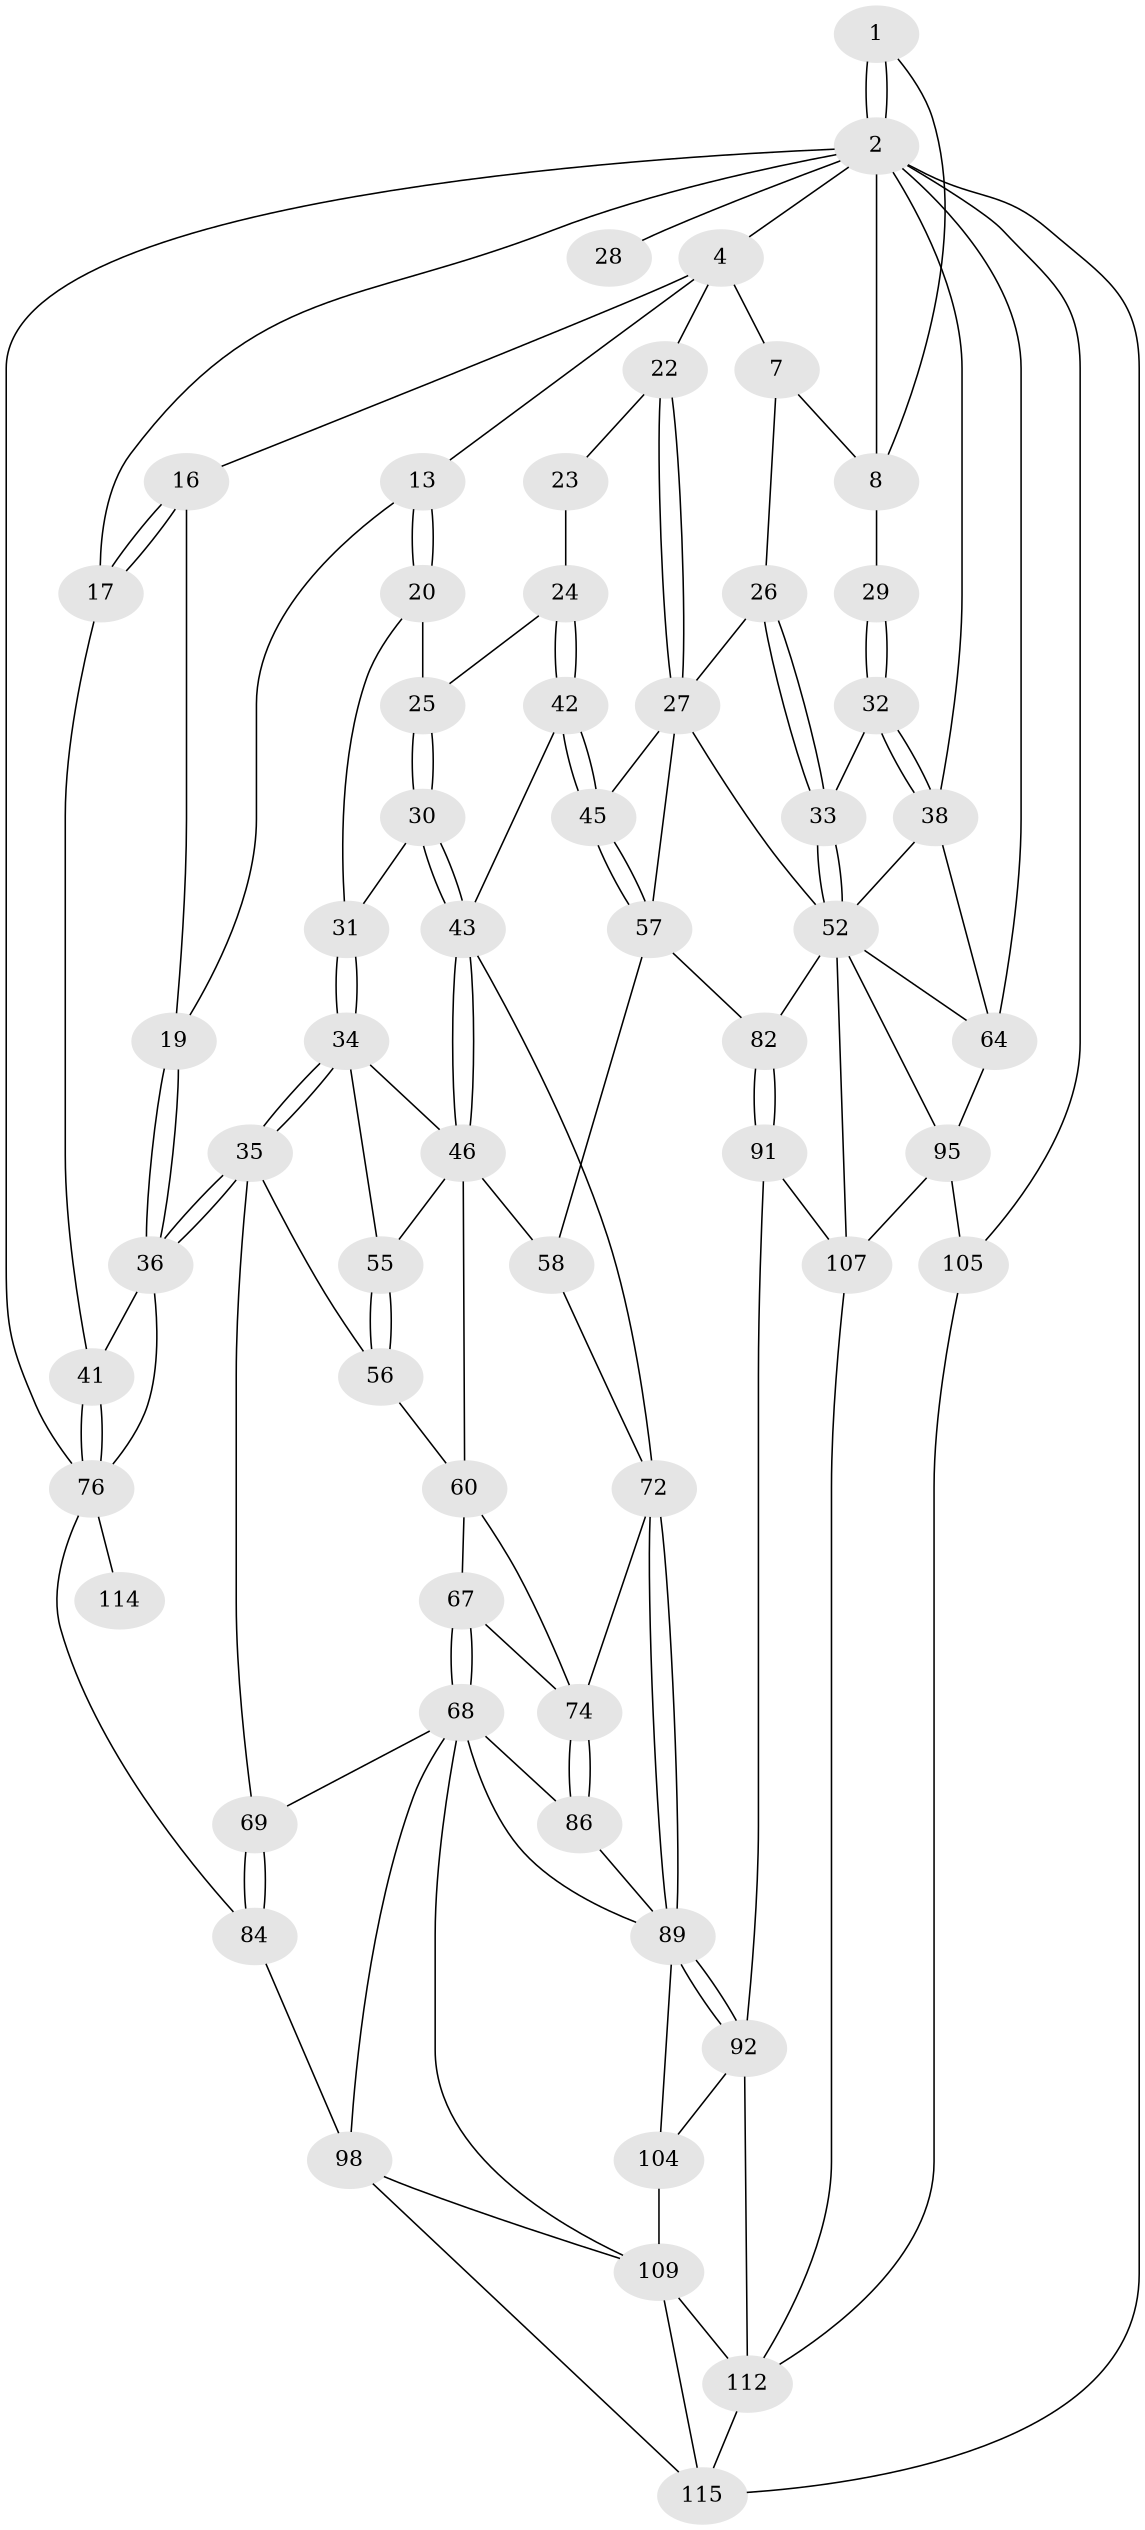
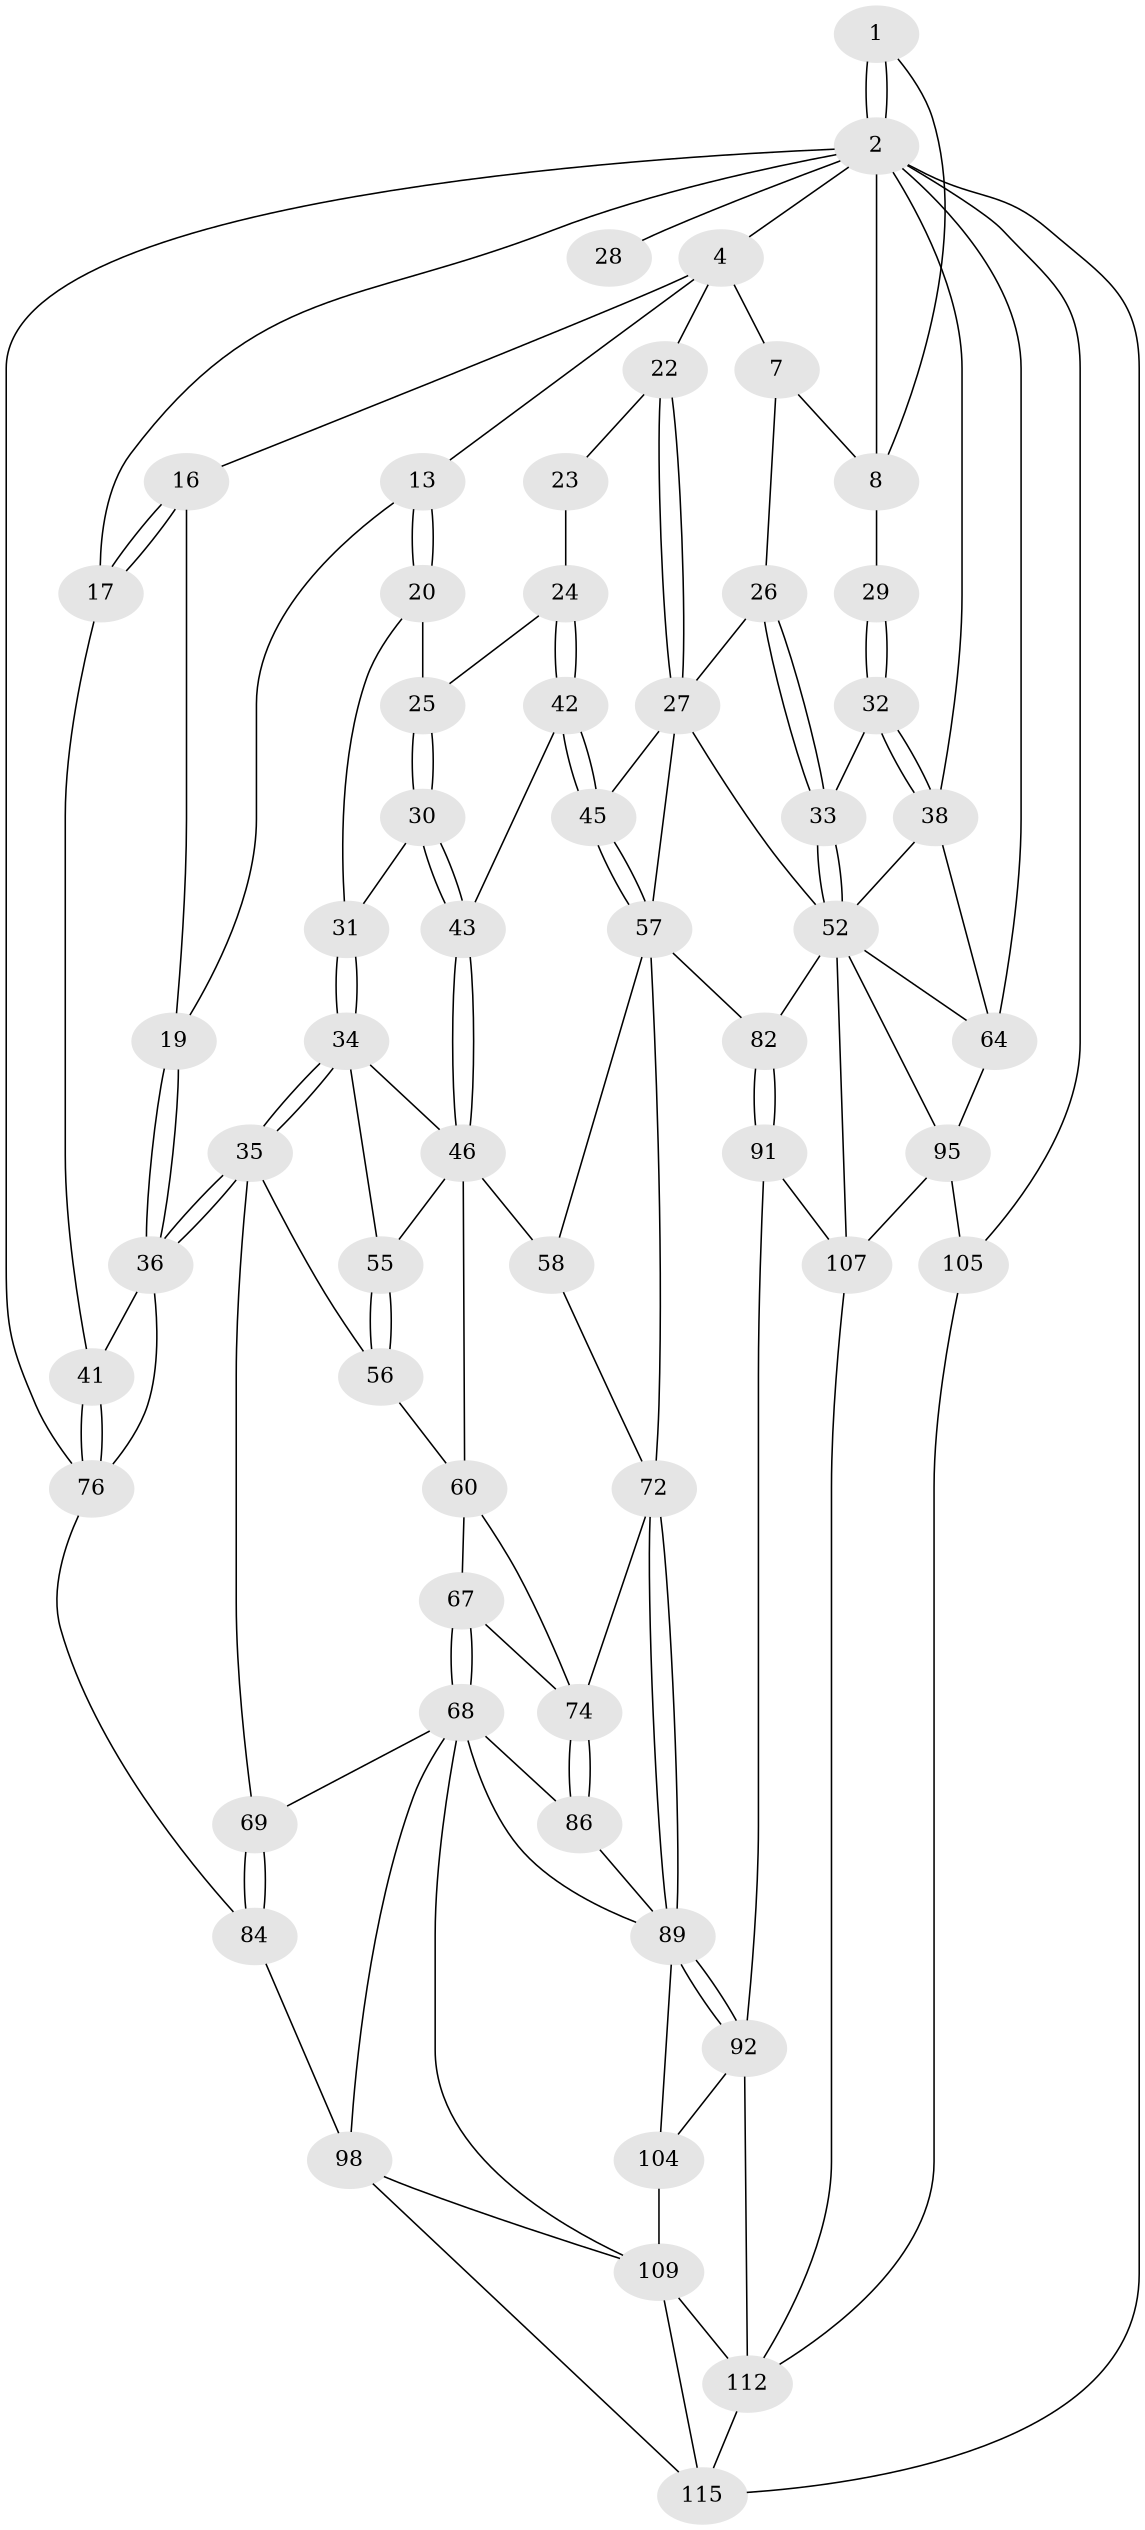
(594, 1198) -> (660, 1209)
(120, 1601) -> none
